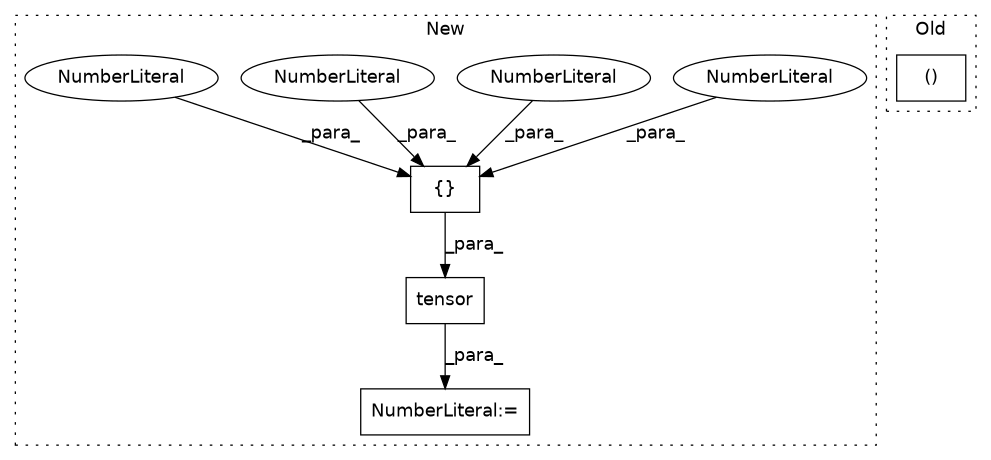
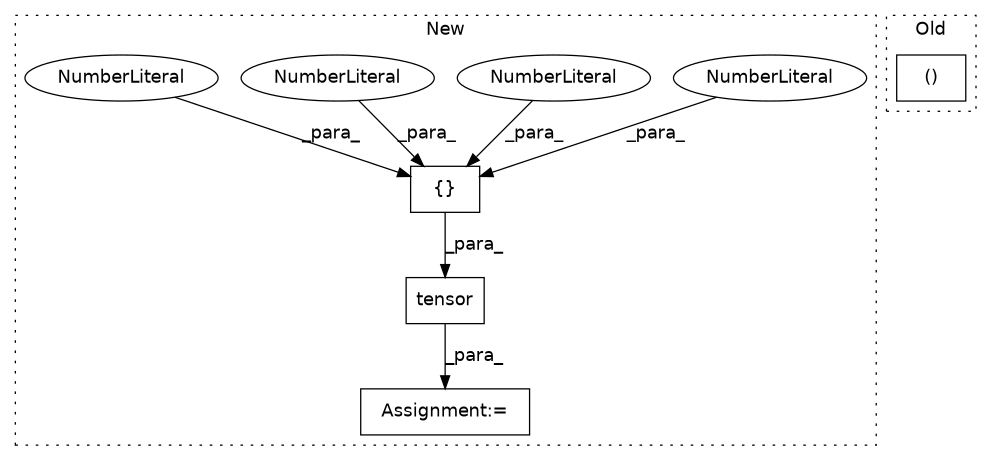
(445, 412) -> (445, 412)
